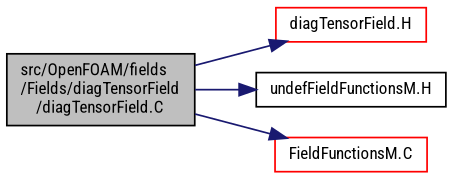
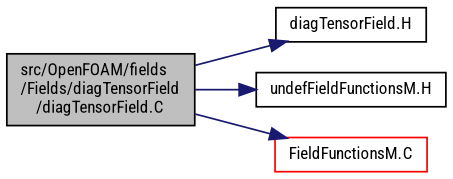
(351, 25) -> (351, 25)
